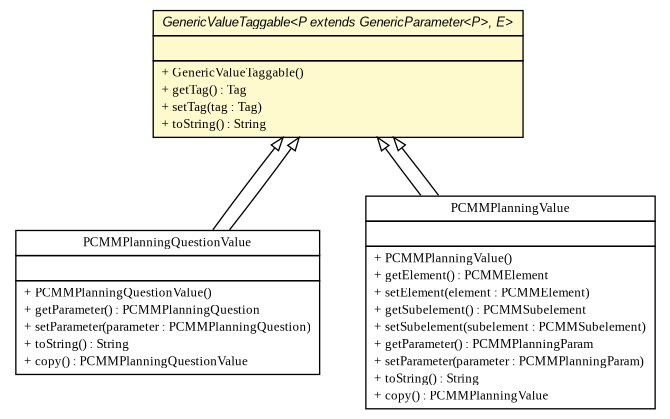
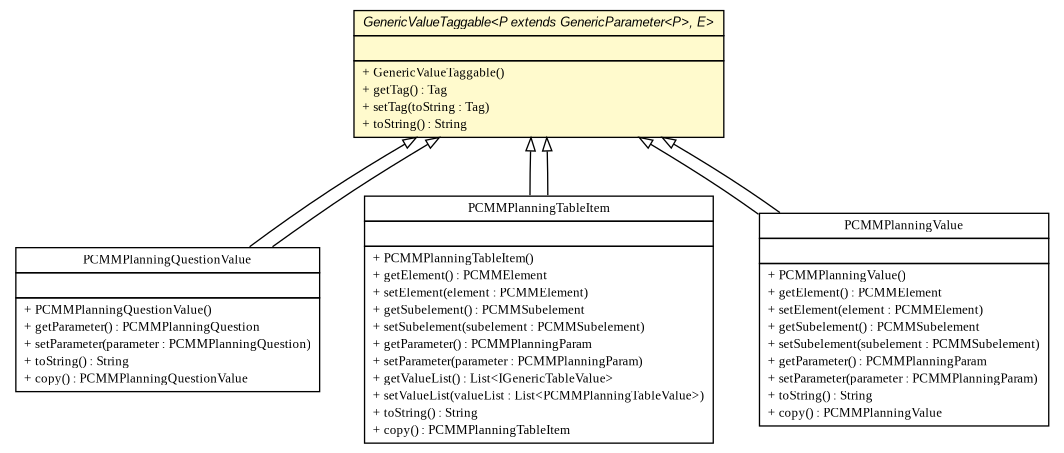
(212, 107) -> (426, 107)
none -> (539, 319)
